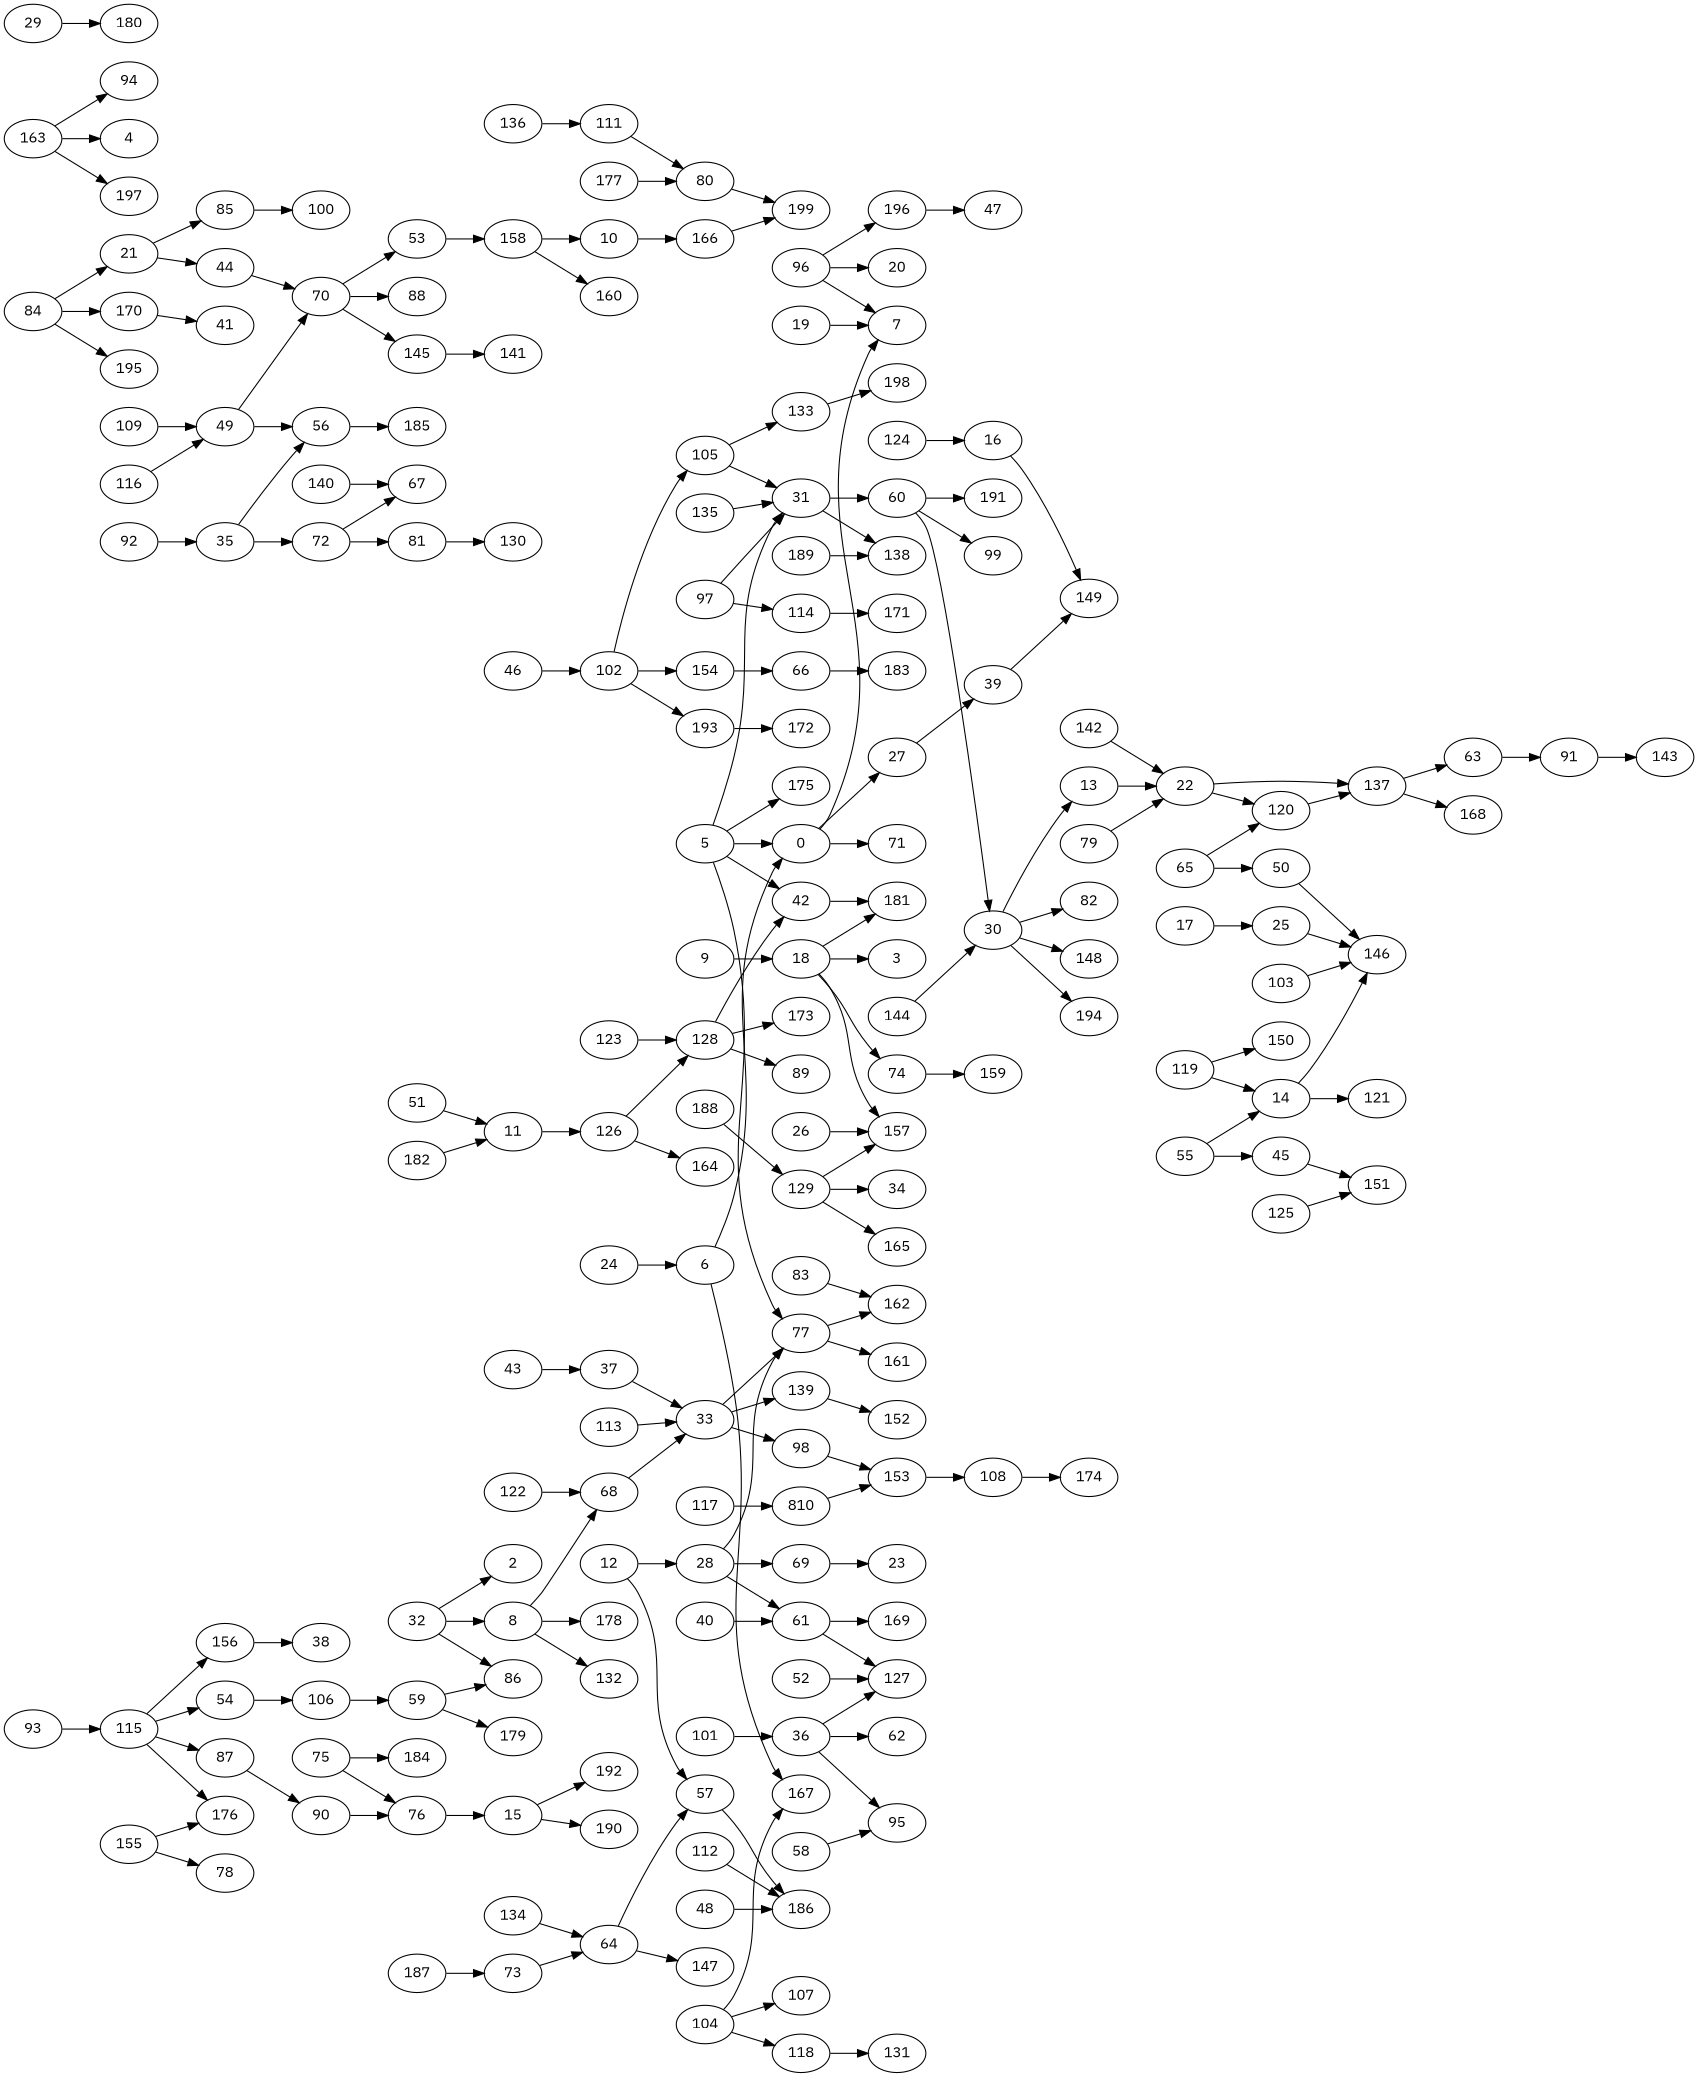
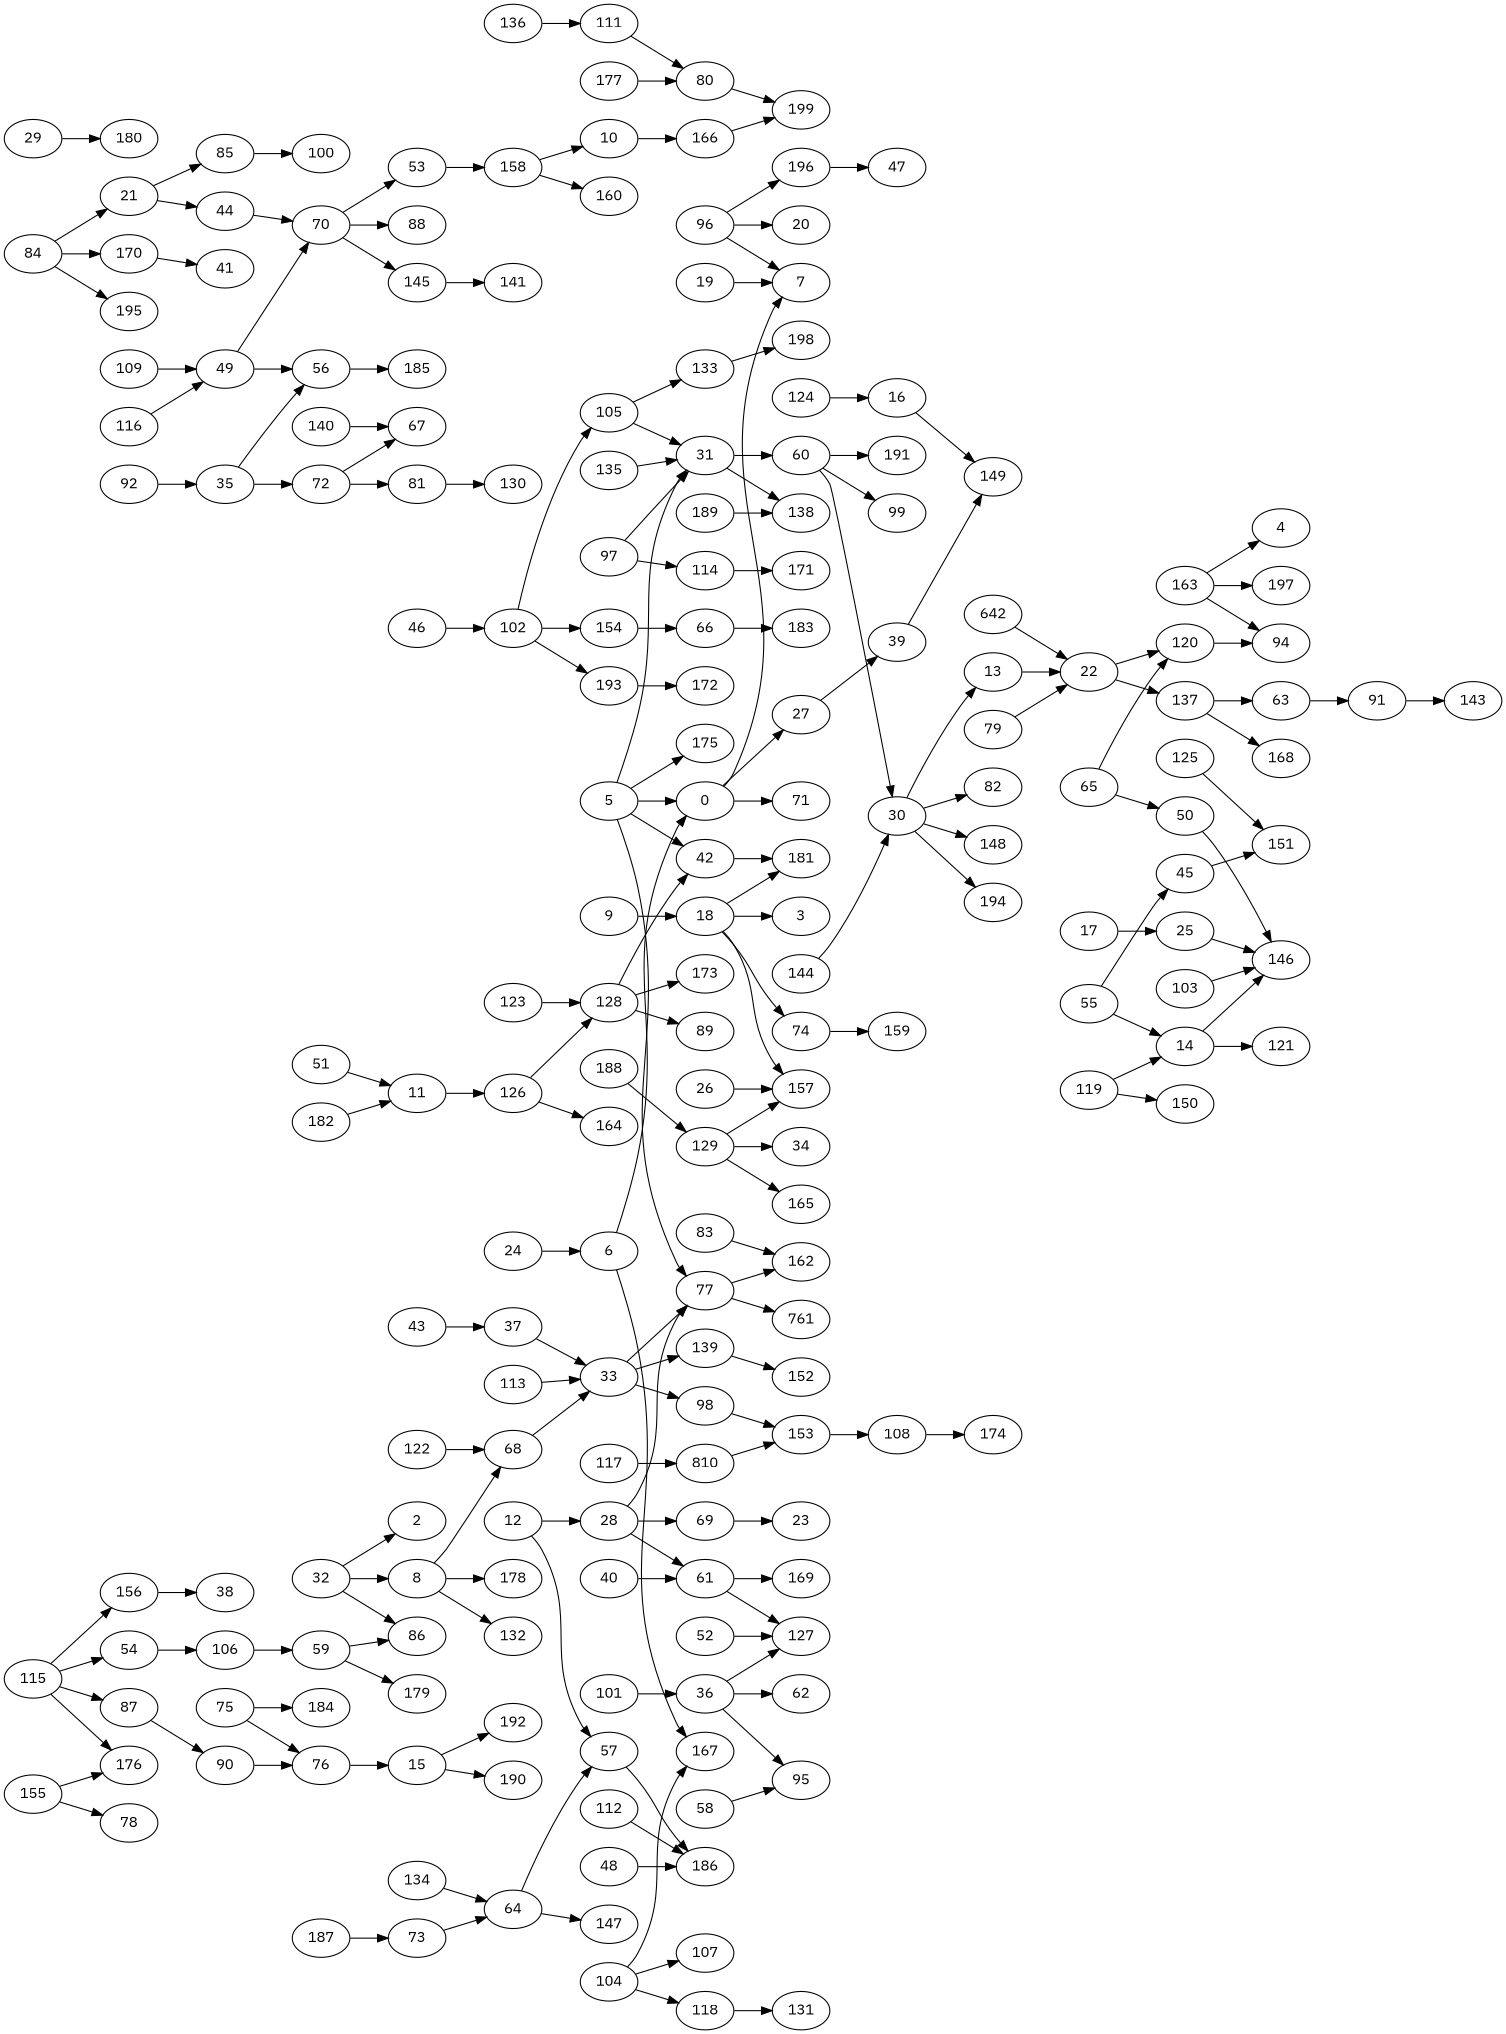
(1089, 729) -> (993, 614)
(1324, 800) -> (1228, 643)
(897, 1362) -> (801, 1319)
(33, 1729) -> none
